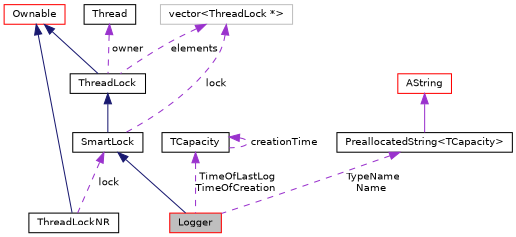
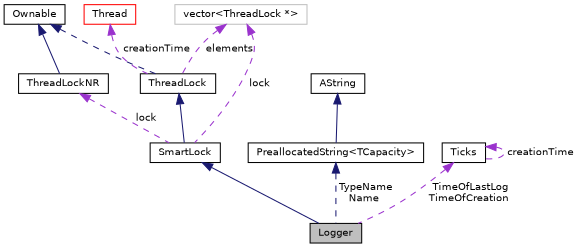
(35, 14) -> (35, 14)
(110, 14) -> (110, 14)
(126, 49) -> (155, 49)
(75, 53) -> (107, 53)
(425, 84) -> (338, 84)
(425, 118) -> (337, 123)
(196, 142) -> (464, 153)
(306, 185) -> (336, 198)
(89, 188) -> (129, 121)
(196, 223) -> (336, 233)
